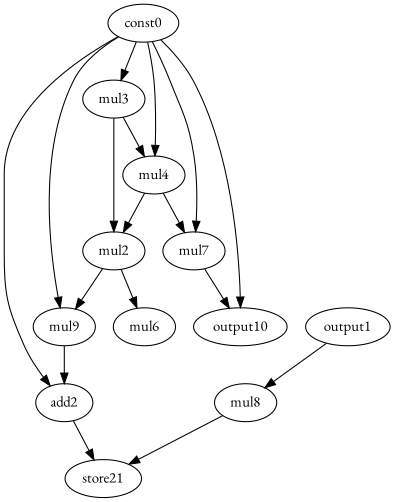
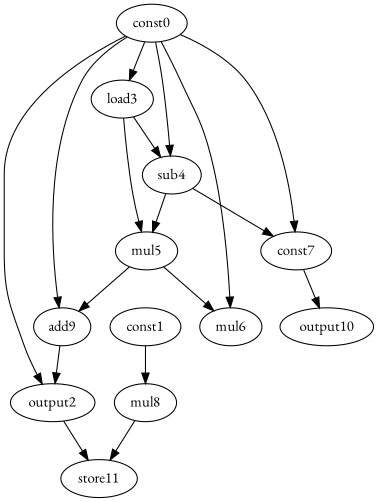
(114, 99) -> (122, 99)
(223, 161) -> (213, 165)
(154, 175) -> (172, 175)
(114, 251) -> (147, 251)
(194, 251) -> (296, 251)
(64, 327) -> (62, 327)
(348, 327) -> (145, 327)
(64, 403) -> (53, 403)
(103, 479) -> (99, 479)
